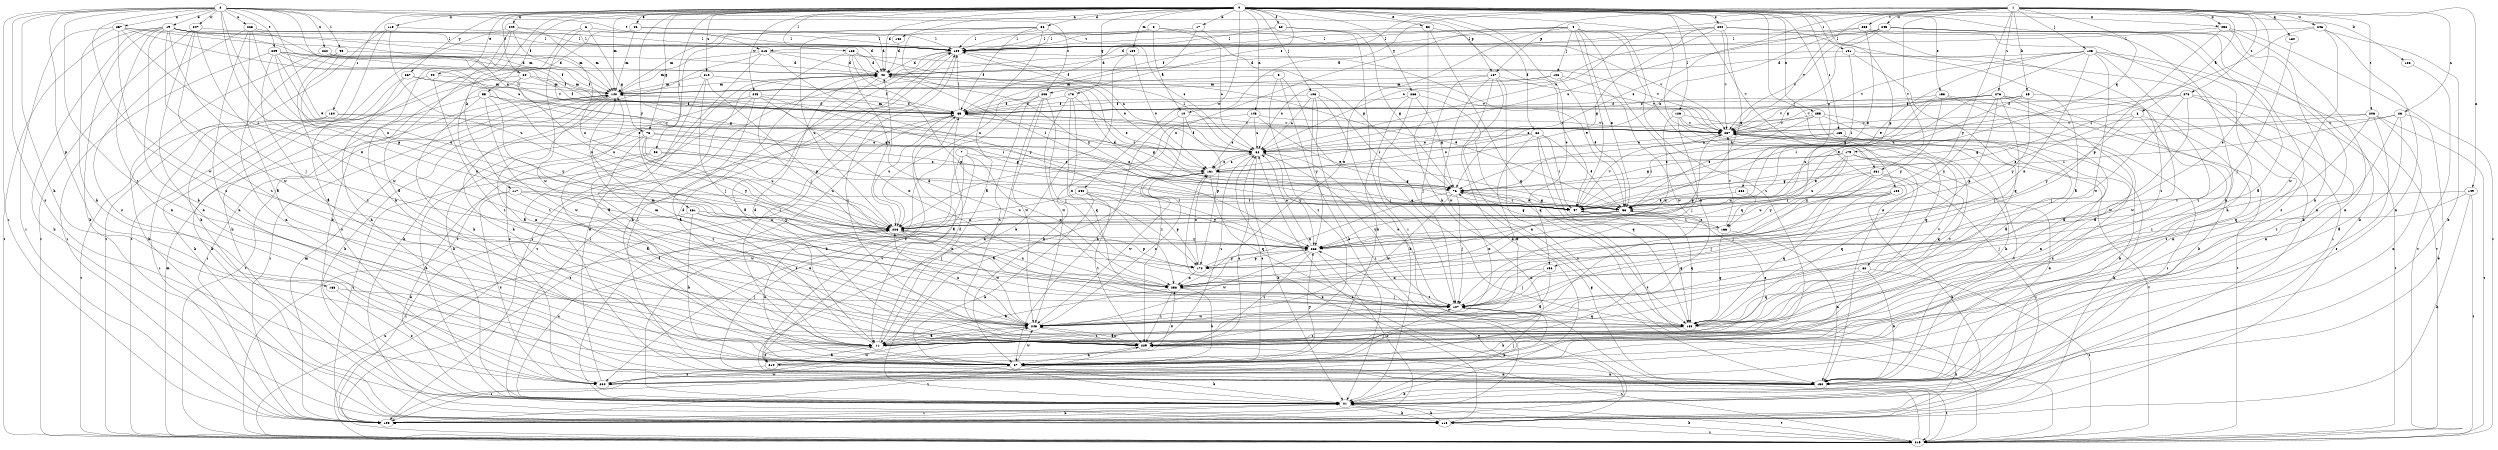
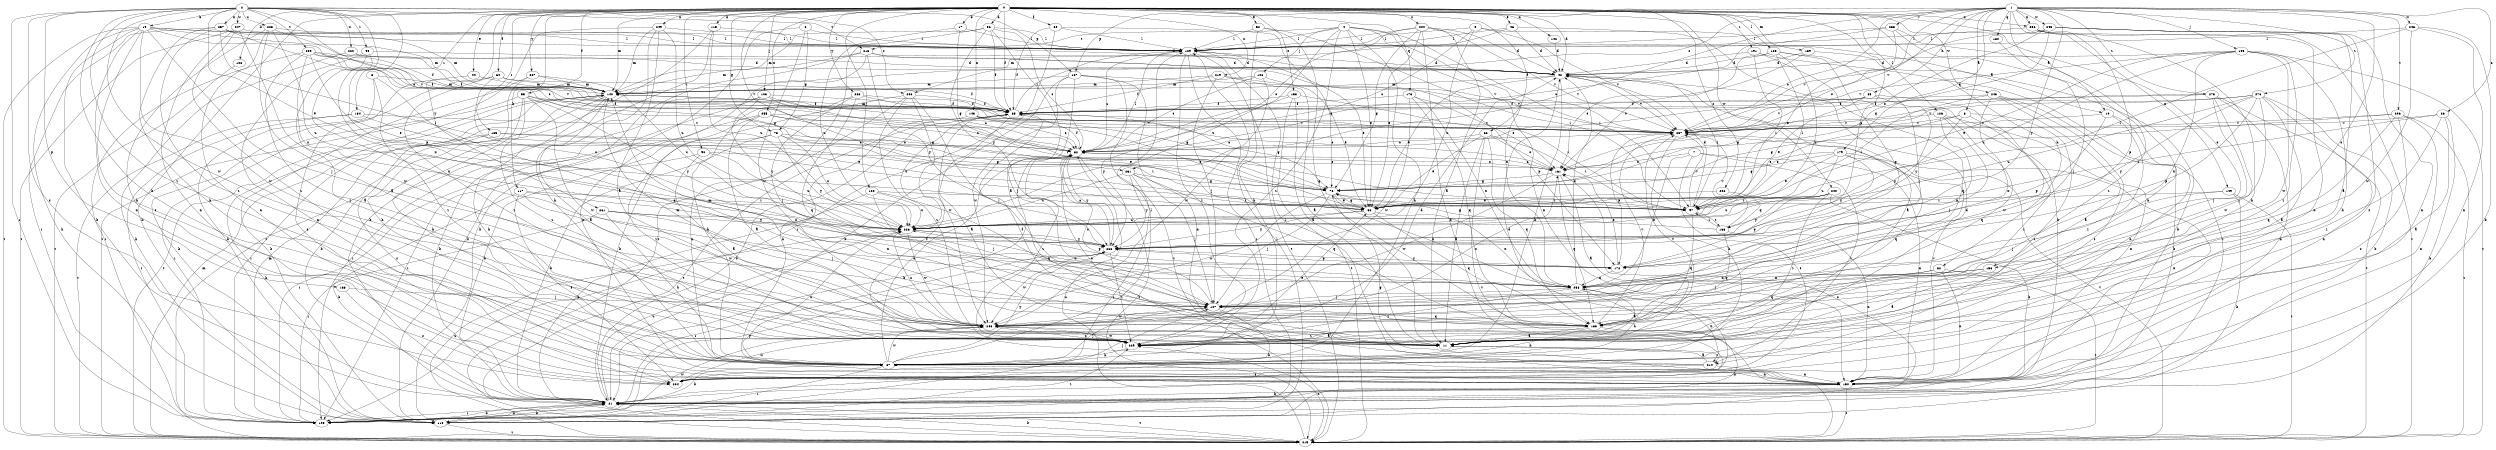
(720, 282) -> (737, 296)
